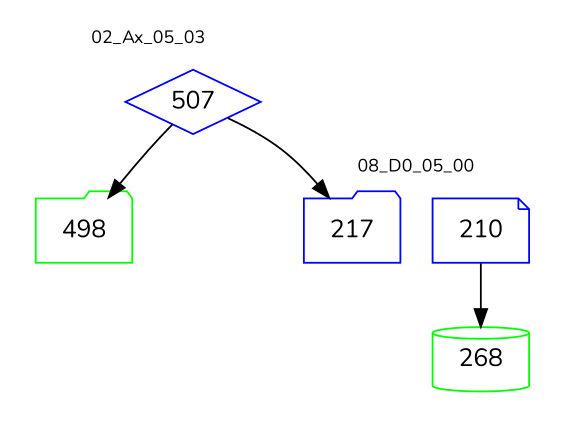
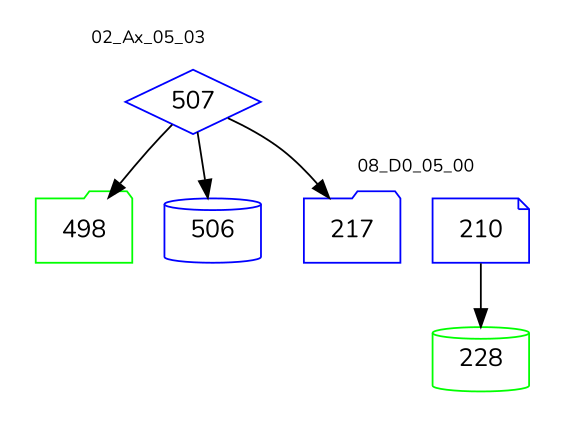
none -> (213, 231)
(481, 359) -> (481, 359)
